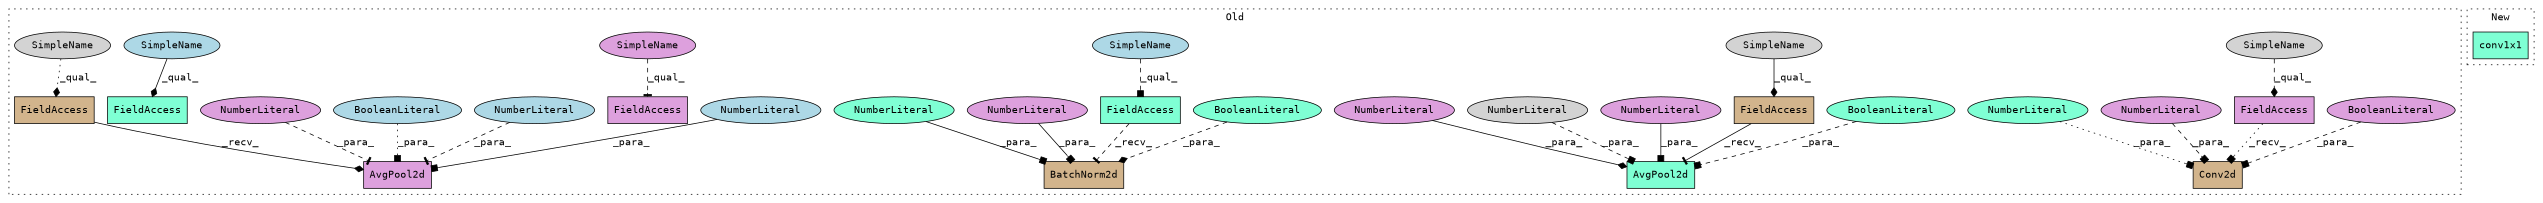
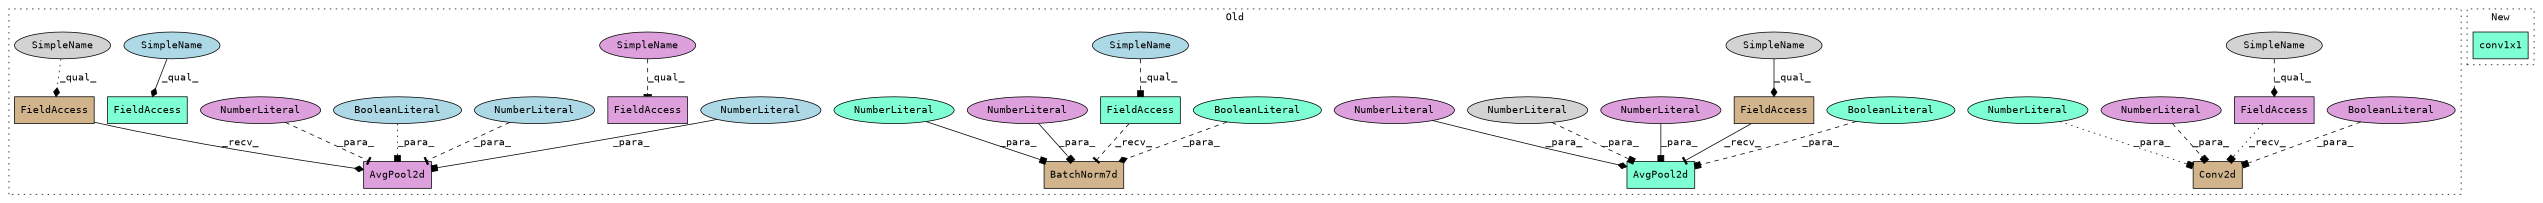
(1084, 175) -> (1084, 175)
